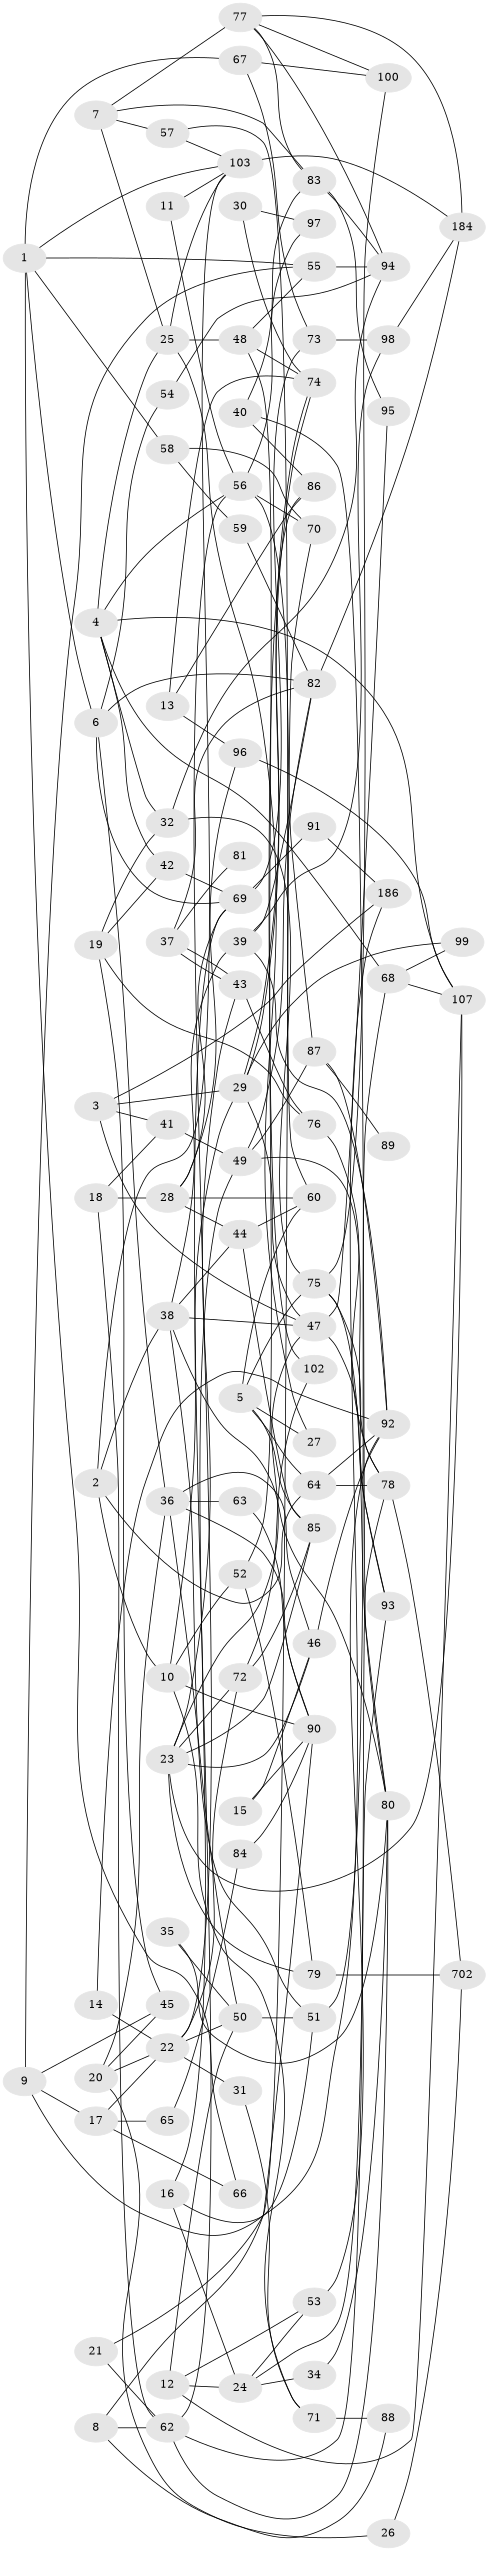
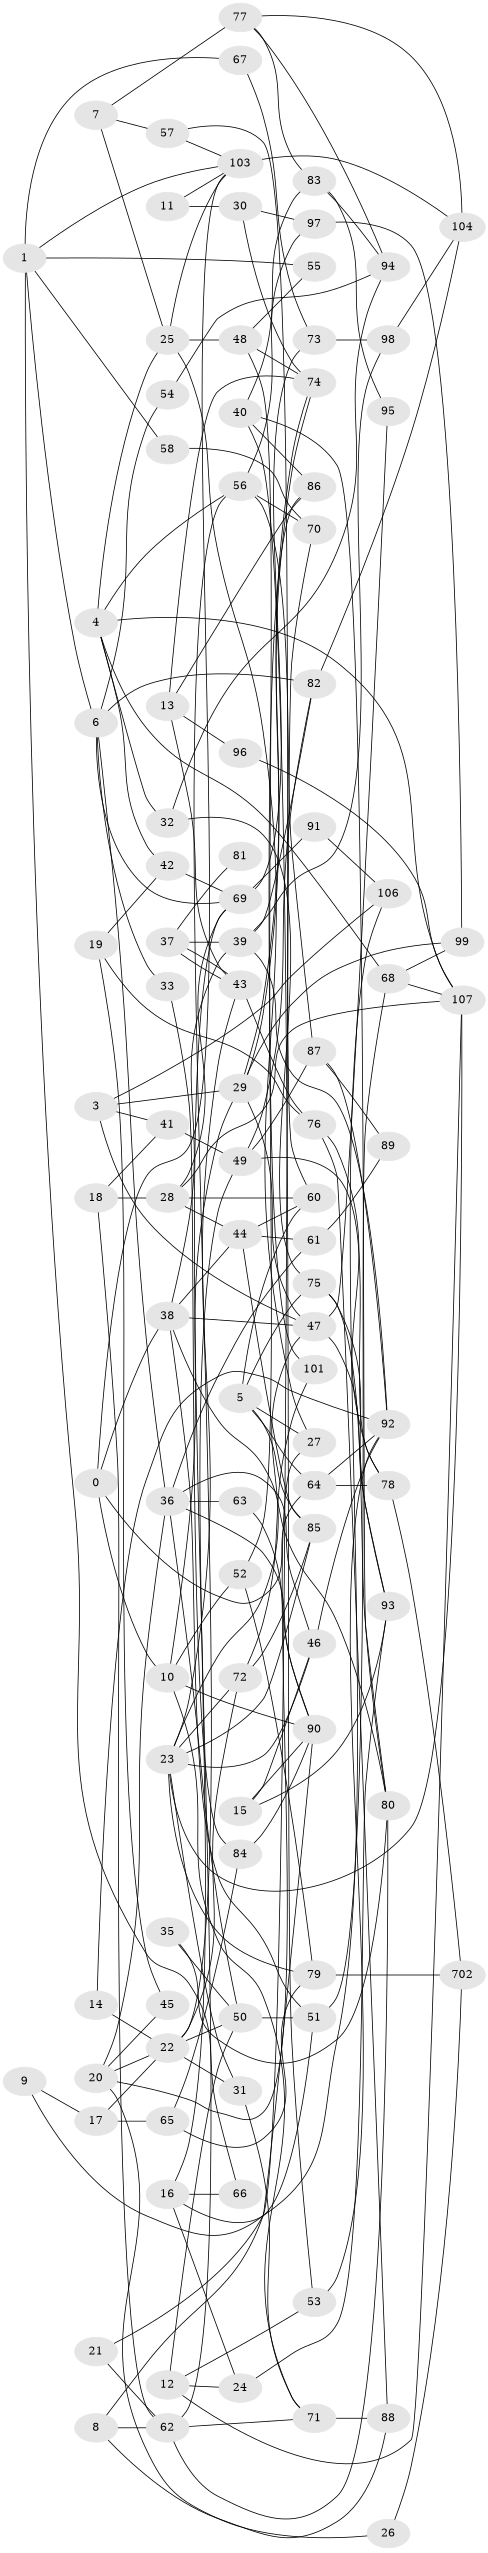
(388, 78) -> none
(221, 109) -> none
(463, 227) -> (463, 227)
(351, 267) -> none
(193, 329) -> (200, 207)
(240, 529) -> none
none -> (452, 544)
(201, 763) -> (202, 942)
none -> (188, 798)
(125, 881) -> none
(388, 894) -> (388, 894)
none -> (168, 987)
(213, 989) -> (293, 1030)
(41, 1152) -> none
none -> (314, 1241)
(314, 1370) -> (314, 1370)
(96, 1483) -> (96, 1483)
none -> (347, 1737)
none -> (287, 1860)
none -> (195, 1927)
none -> (369, 1928)
(96, 2043) -> none
none -> (265, 2137)
(168, 2158) -> (204, 2194)
(353, 2326) -> (241, 2423)
(279, 2344) -> (289, 1682)
(314, 2375) -> none
